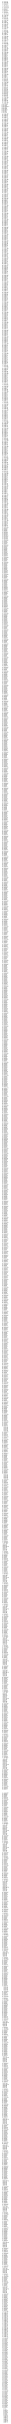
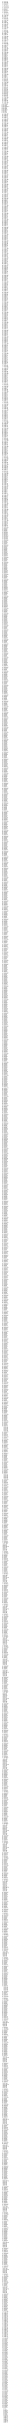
none -> (5, 1791)
